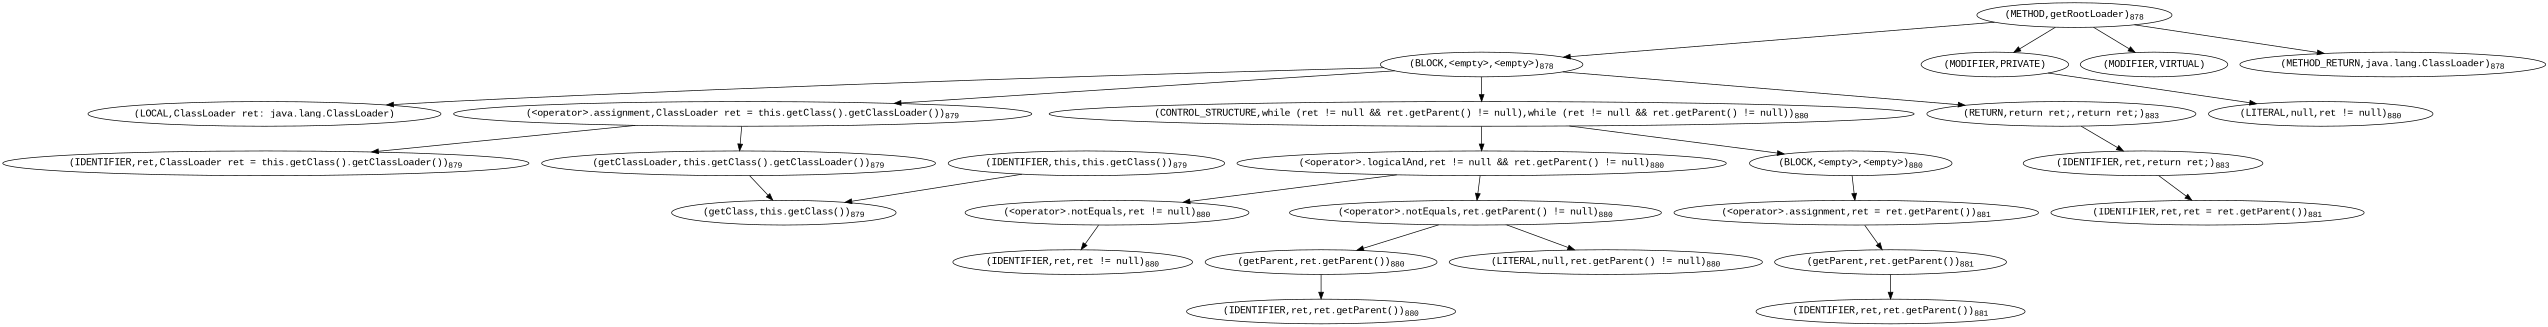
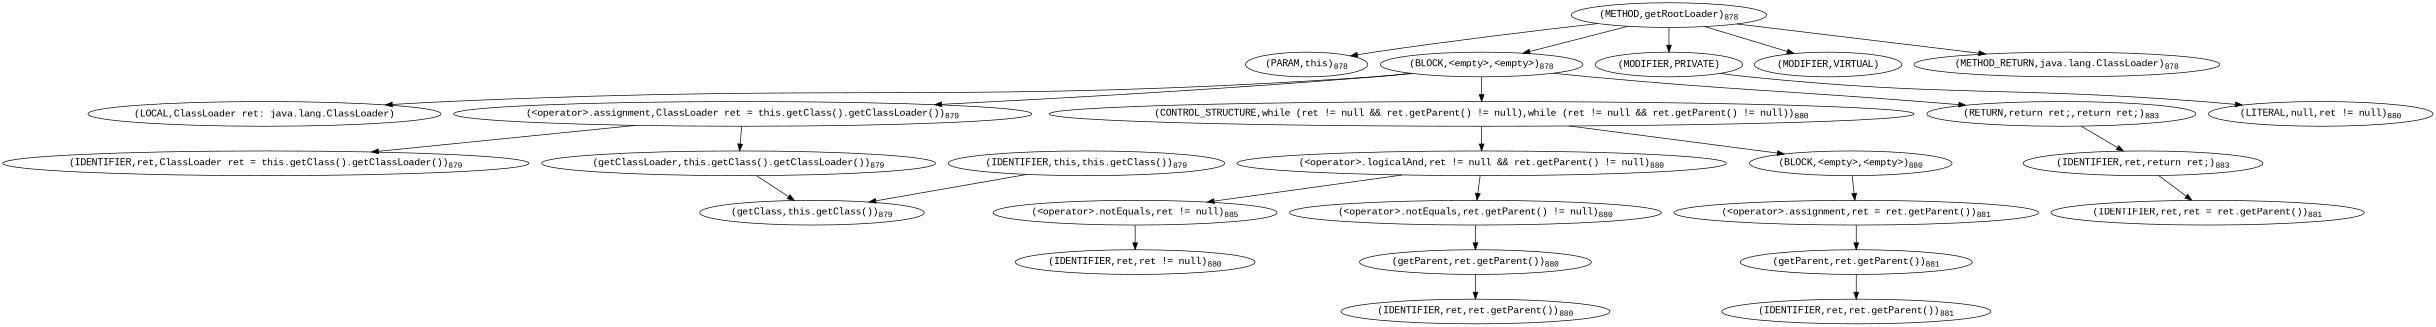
none -> (1307, 64)
(1203, 212) -> (1232, 212)
(1606, 262) -> none
